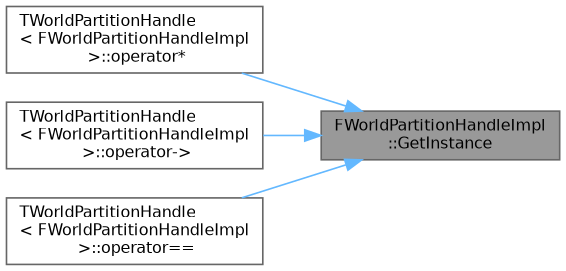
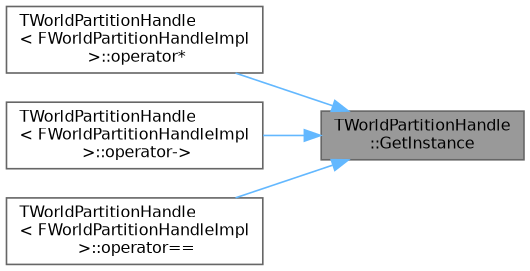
(440, 135) -> (423, 135)
